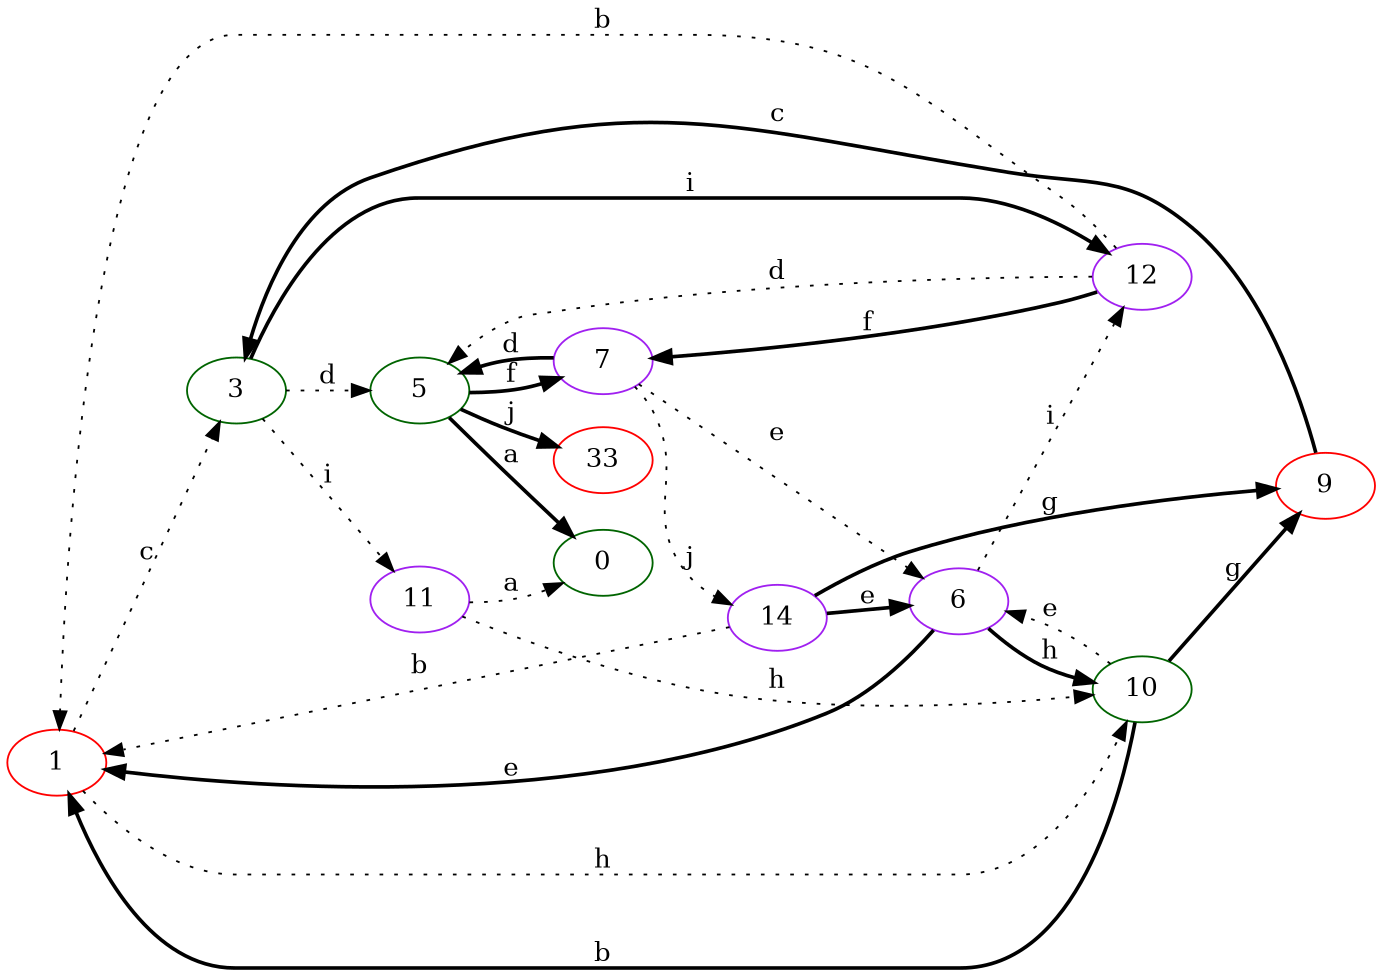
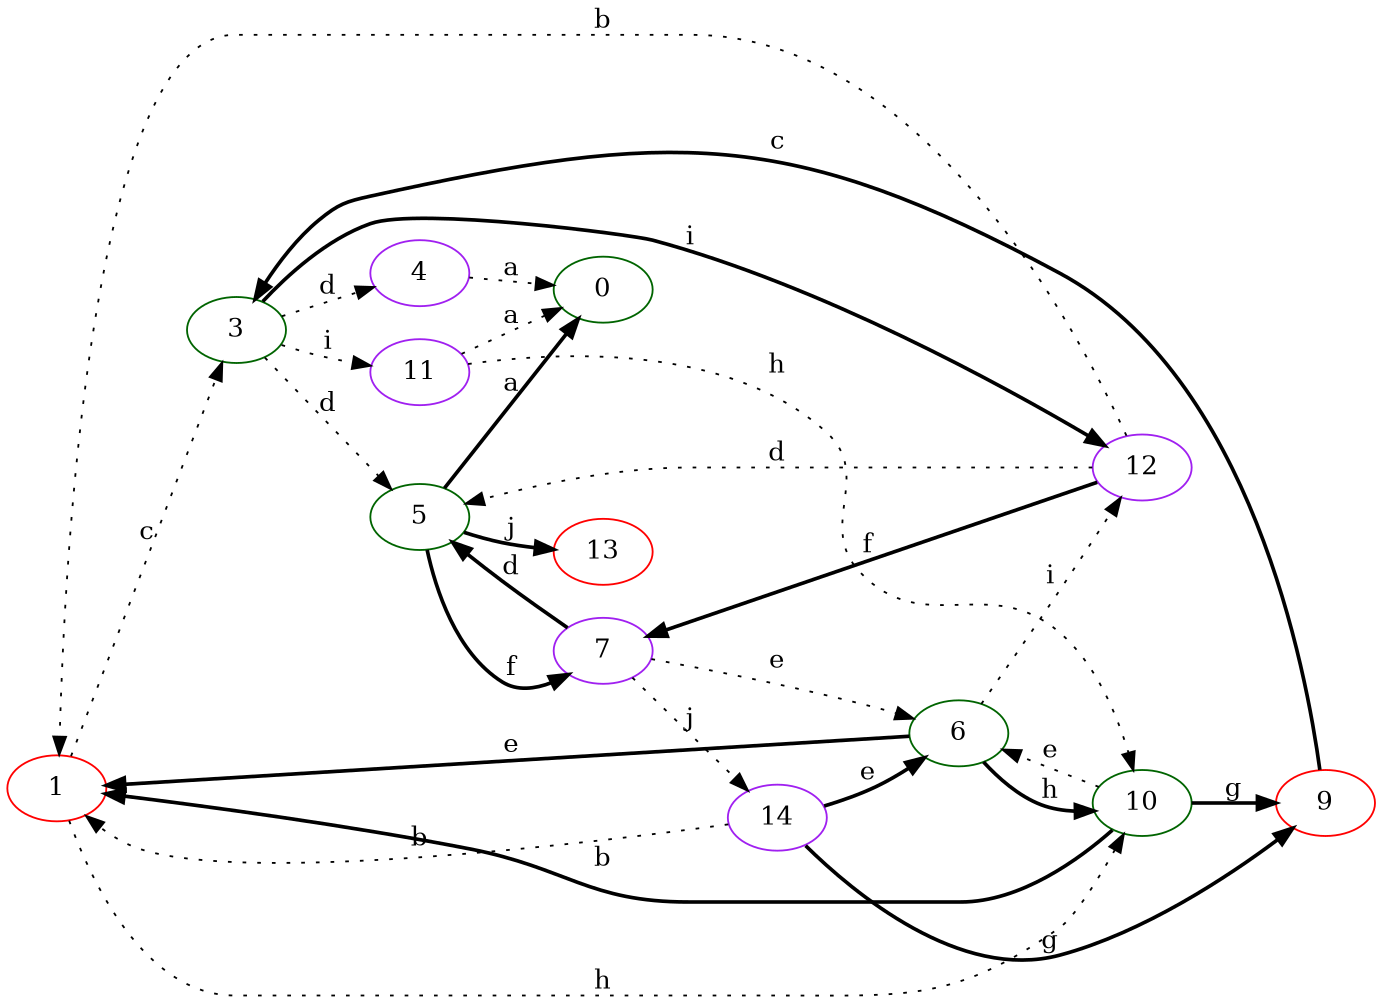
none -> (420, 273)
(603, 460) -> (603, 552)
(959, 601) -> (959, 733)
